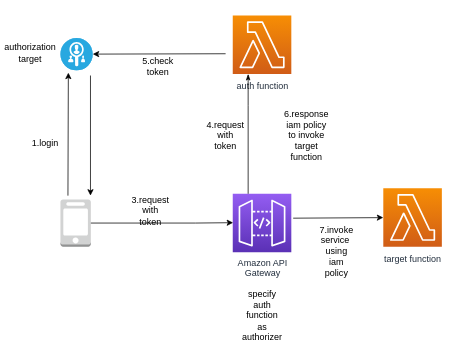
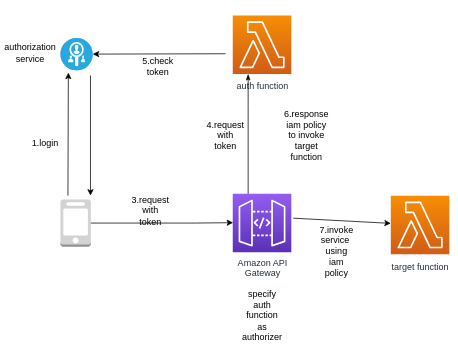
(30, 53) -> (30, 53)
(412, 217) -> (420, 225)
